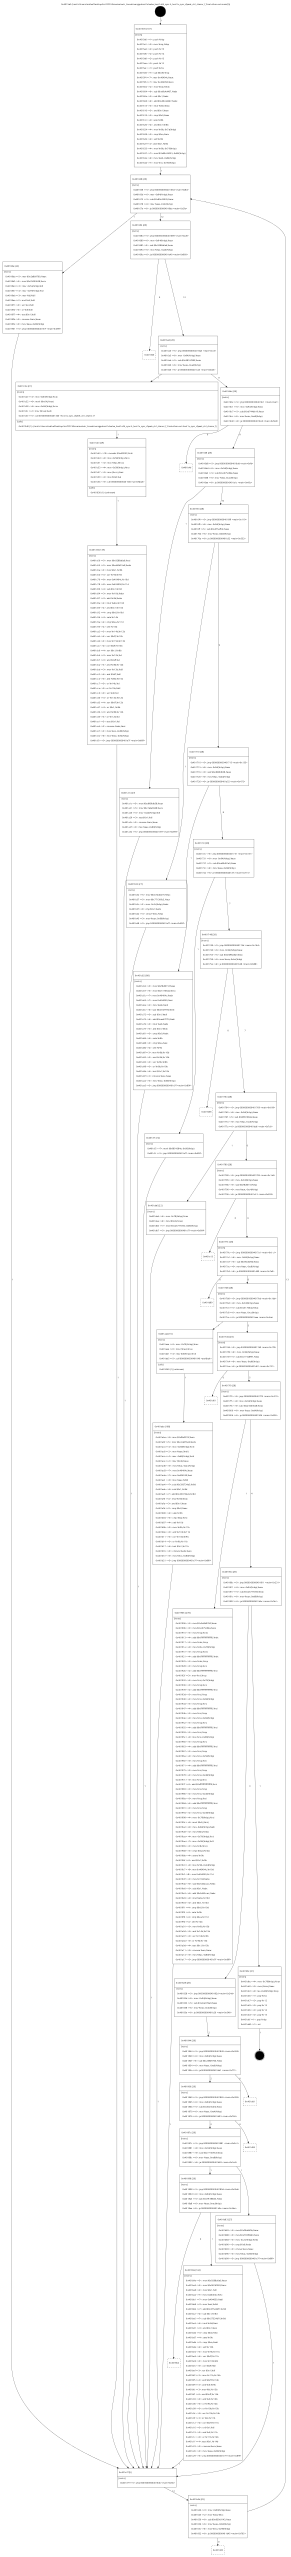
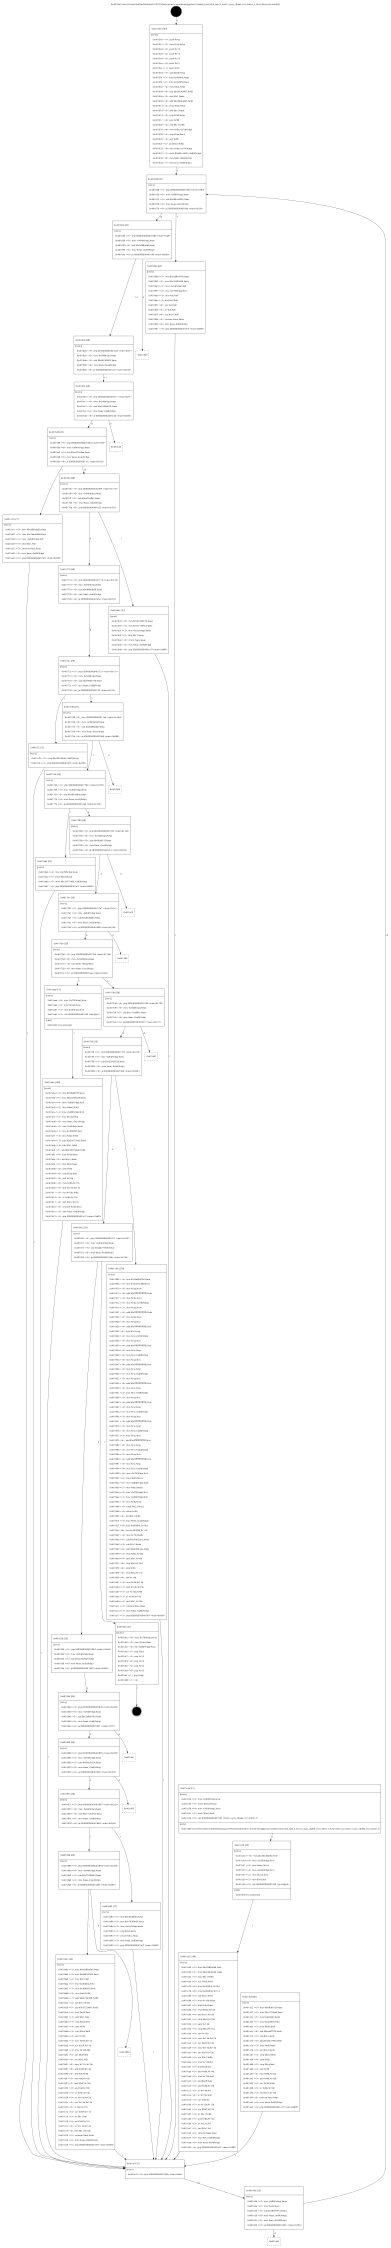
(157, 378) -> none
(187, 876) -> none
